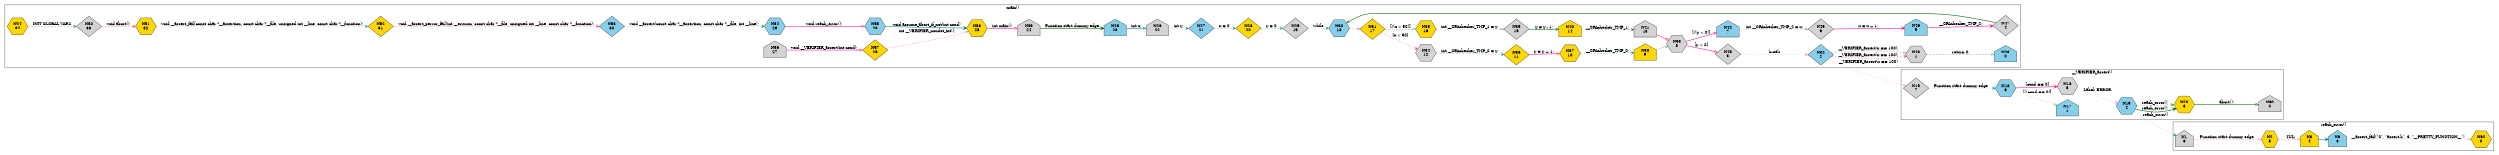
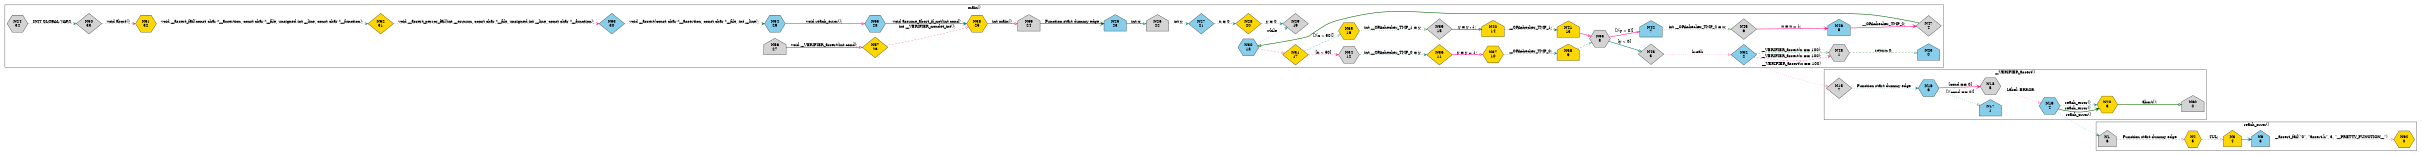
(18, 26) -> (18, 24)
(1317, 28) -> (1271, 36)
(1645, 30) -> (1568, 30)
(1701, 49) -> (1624, 46)
